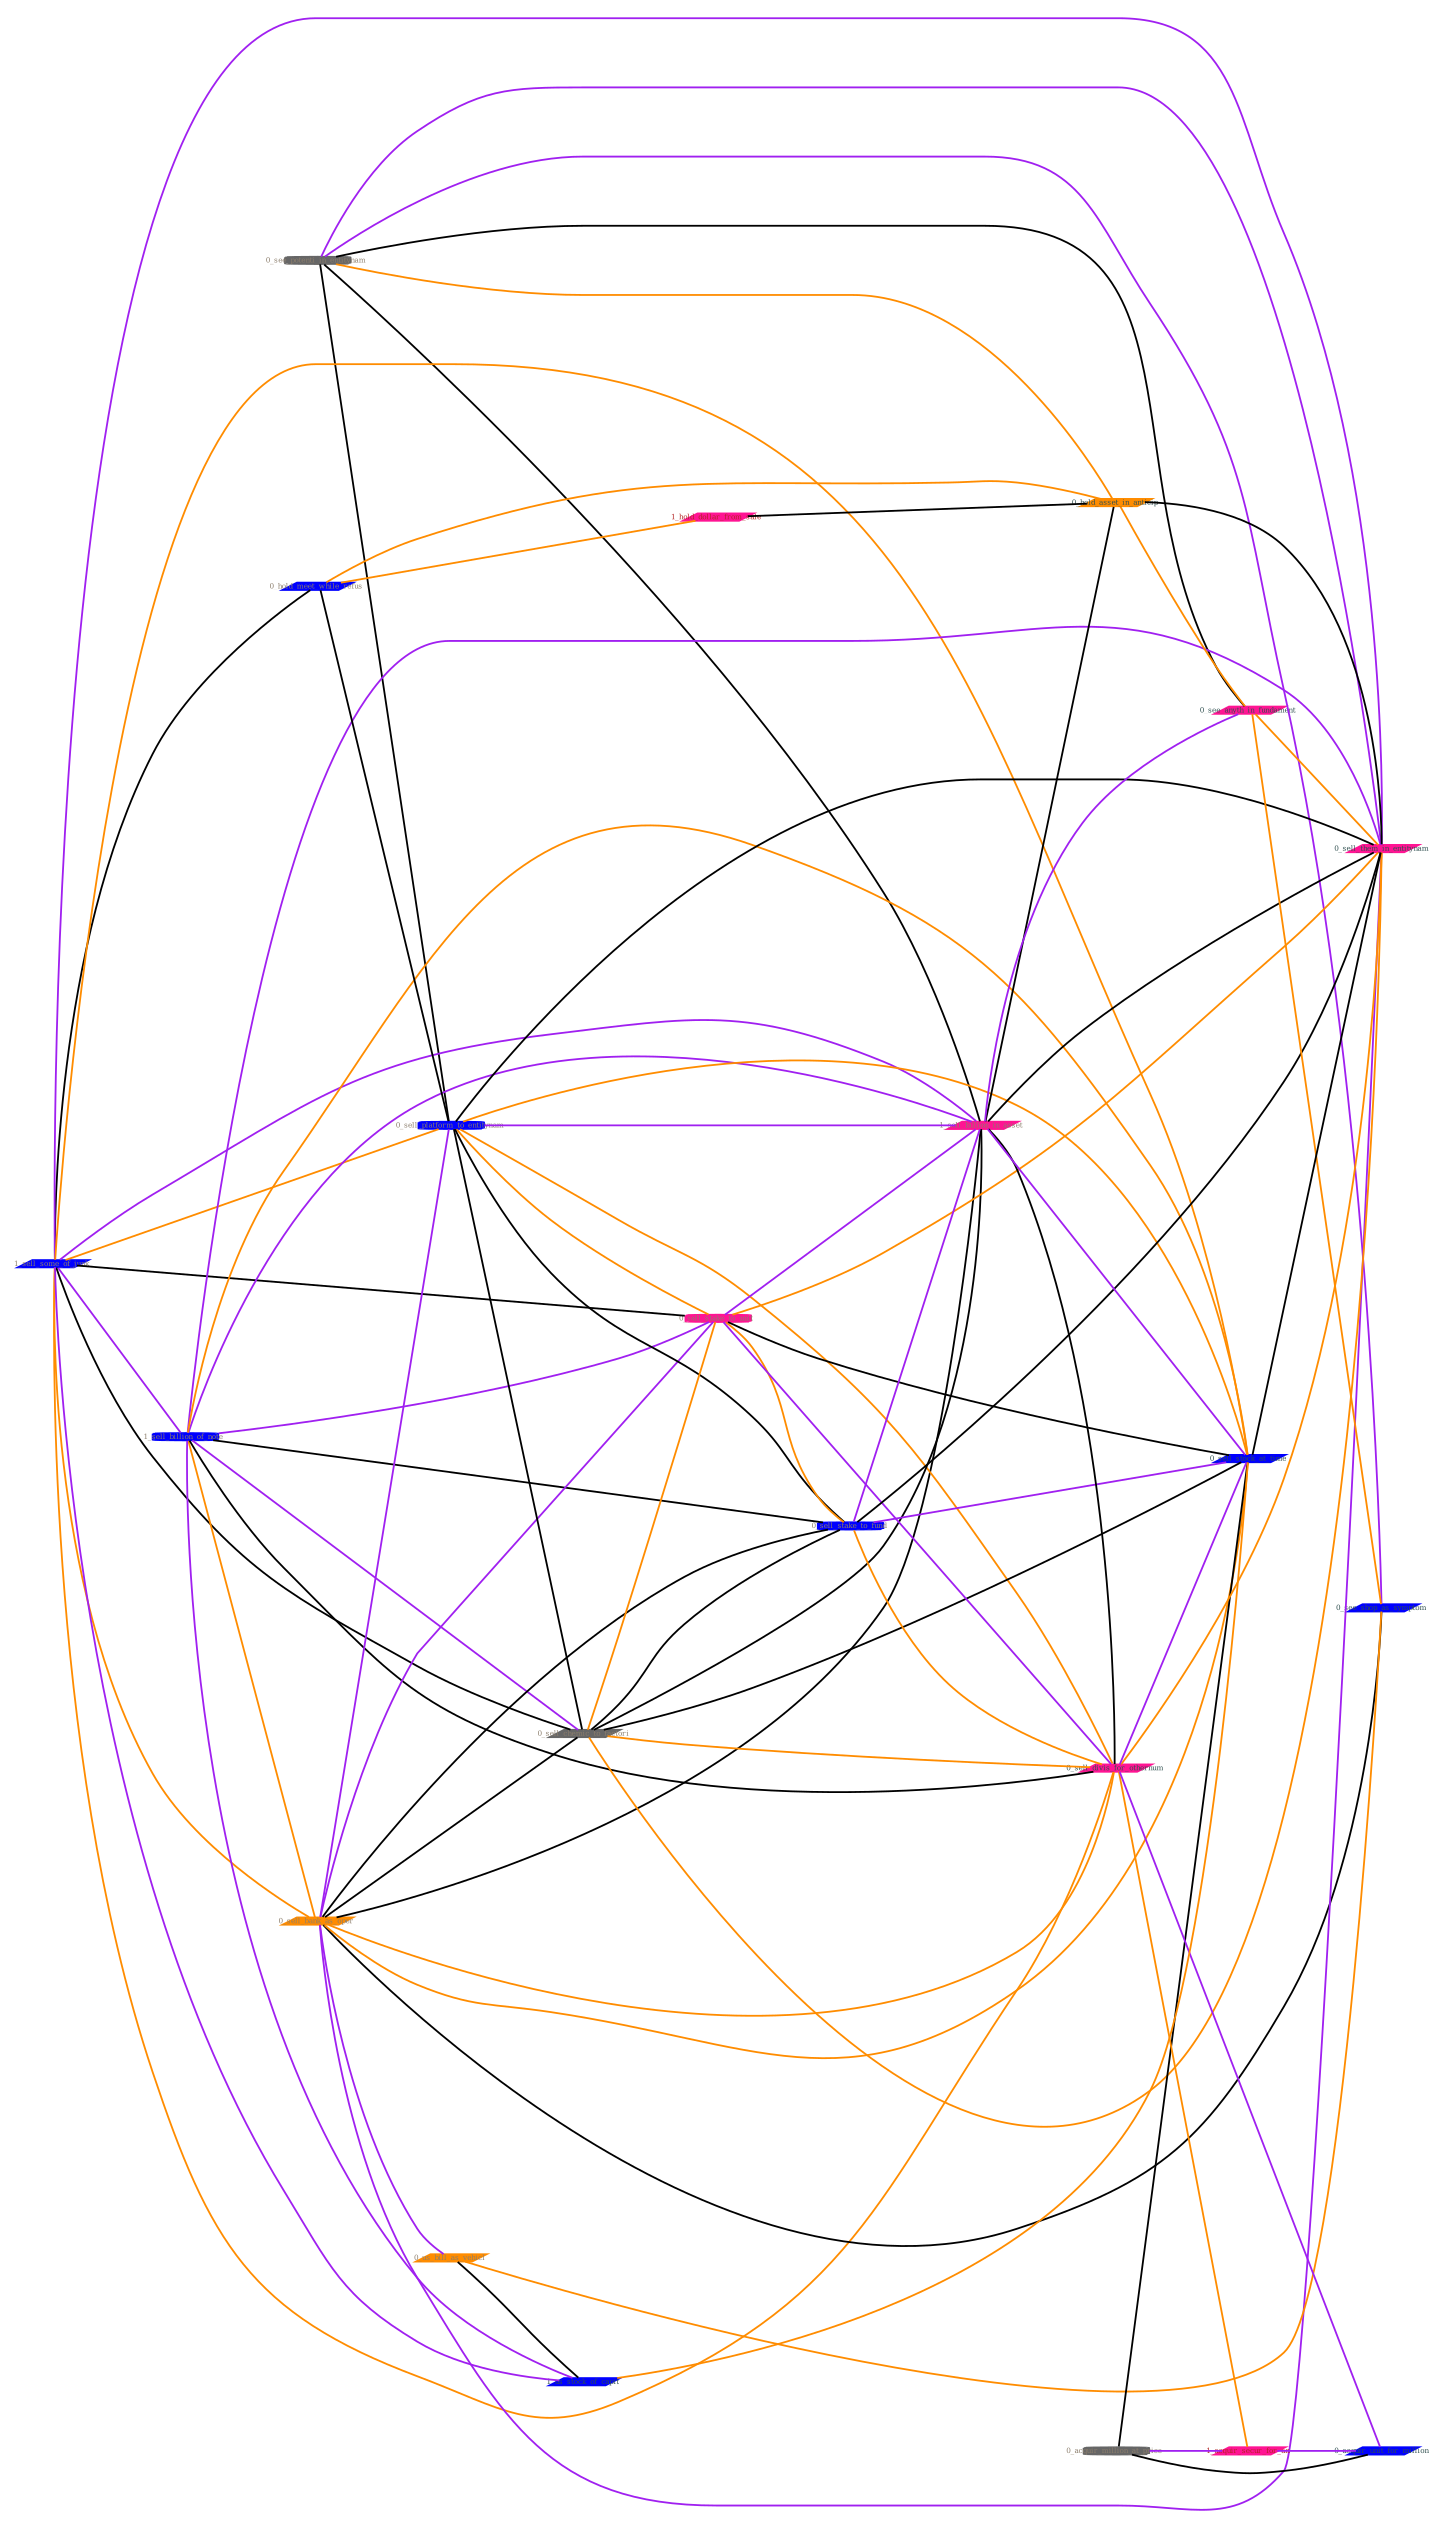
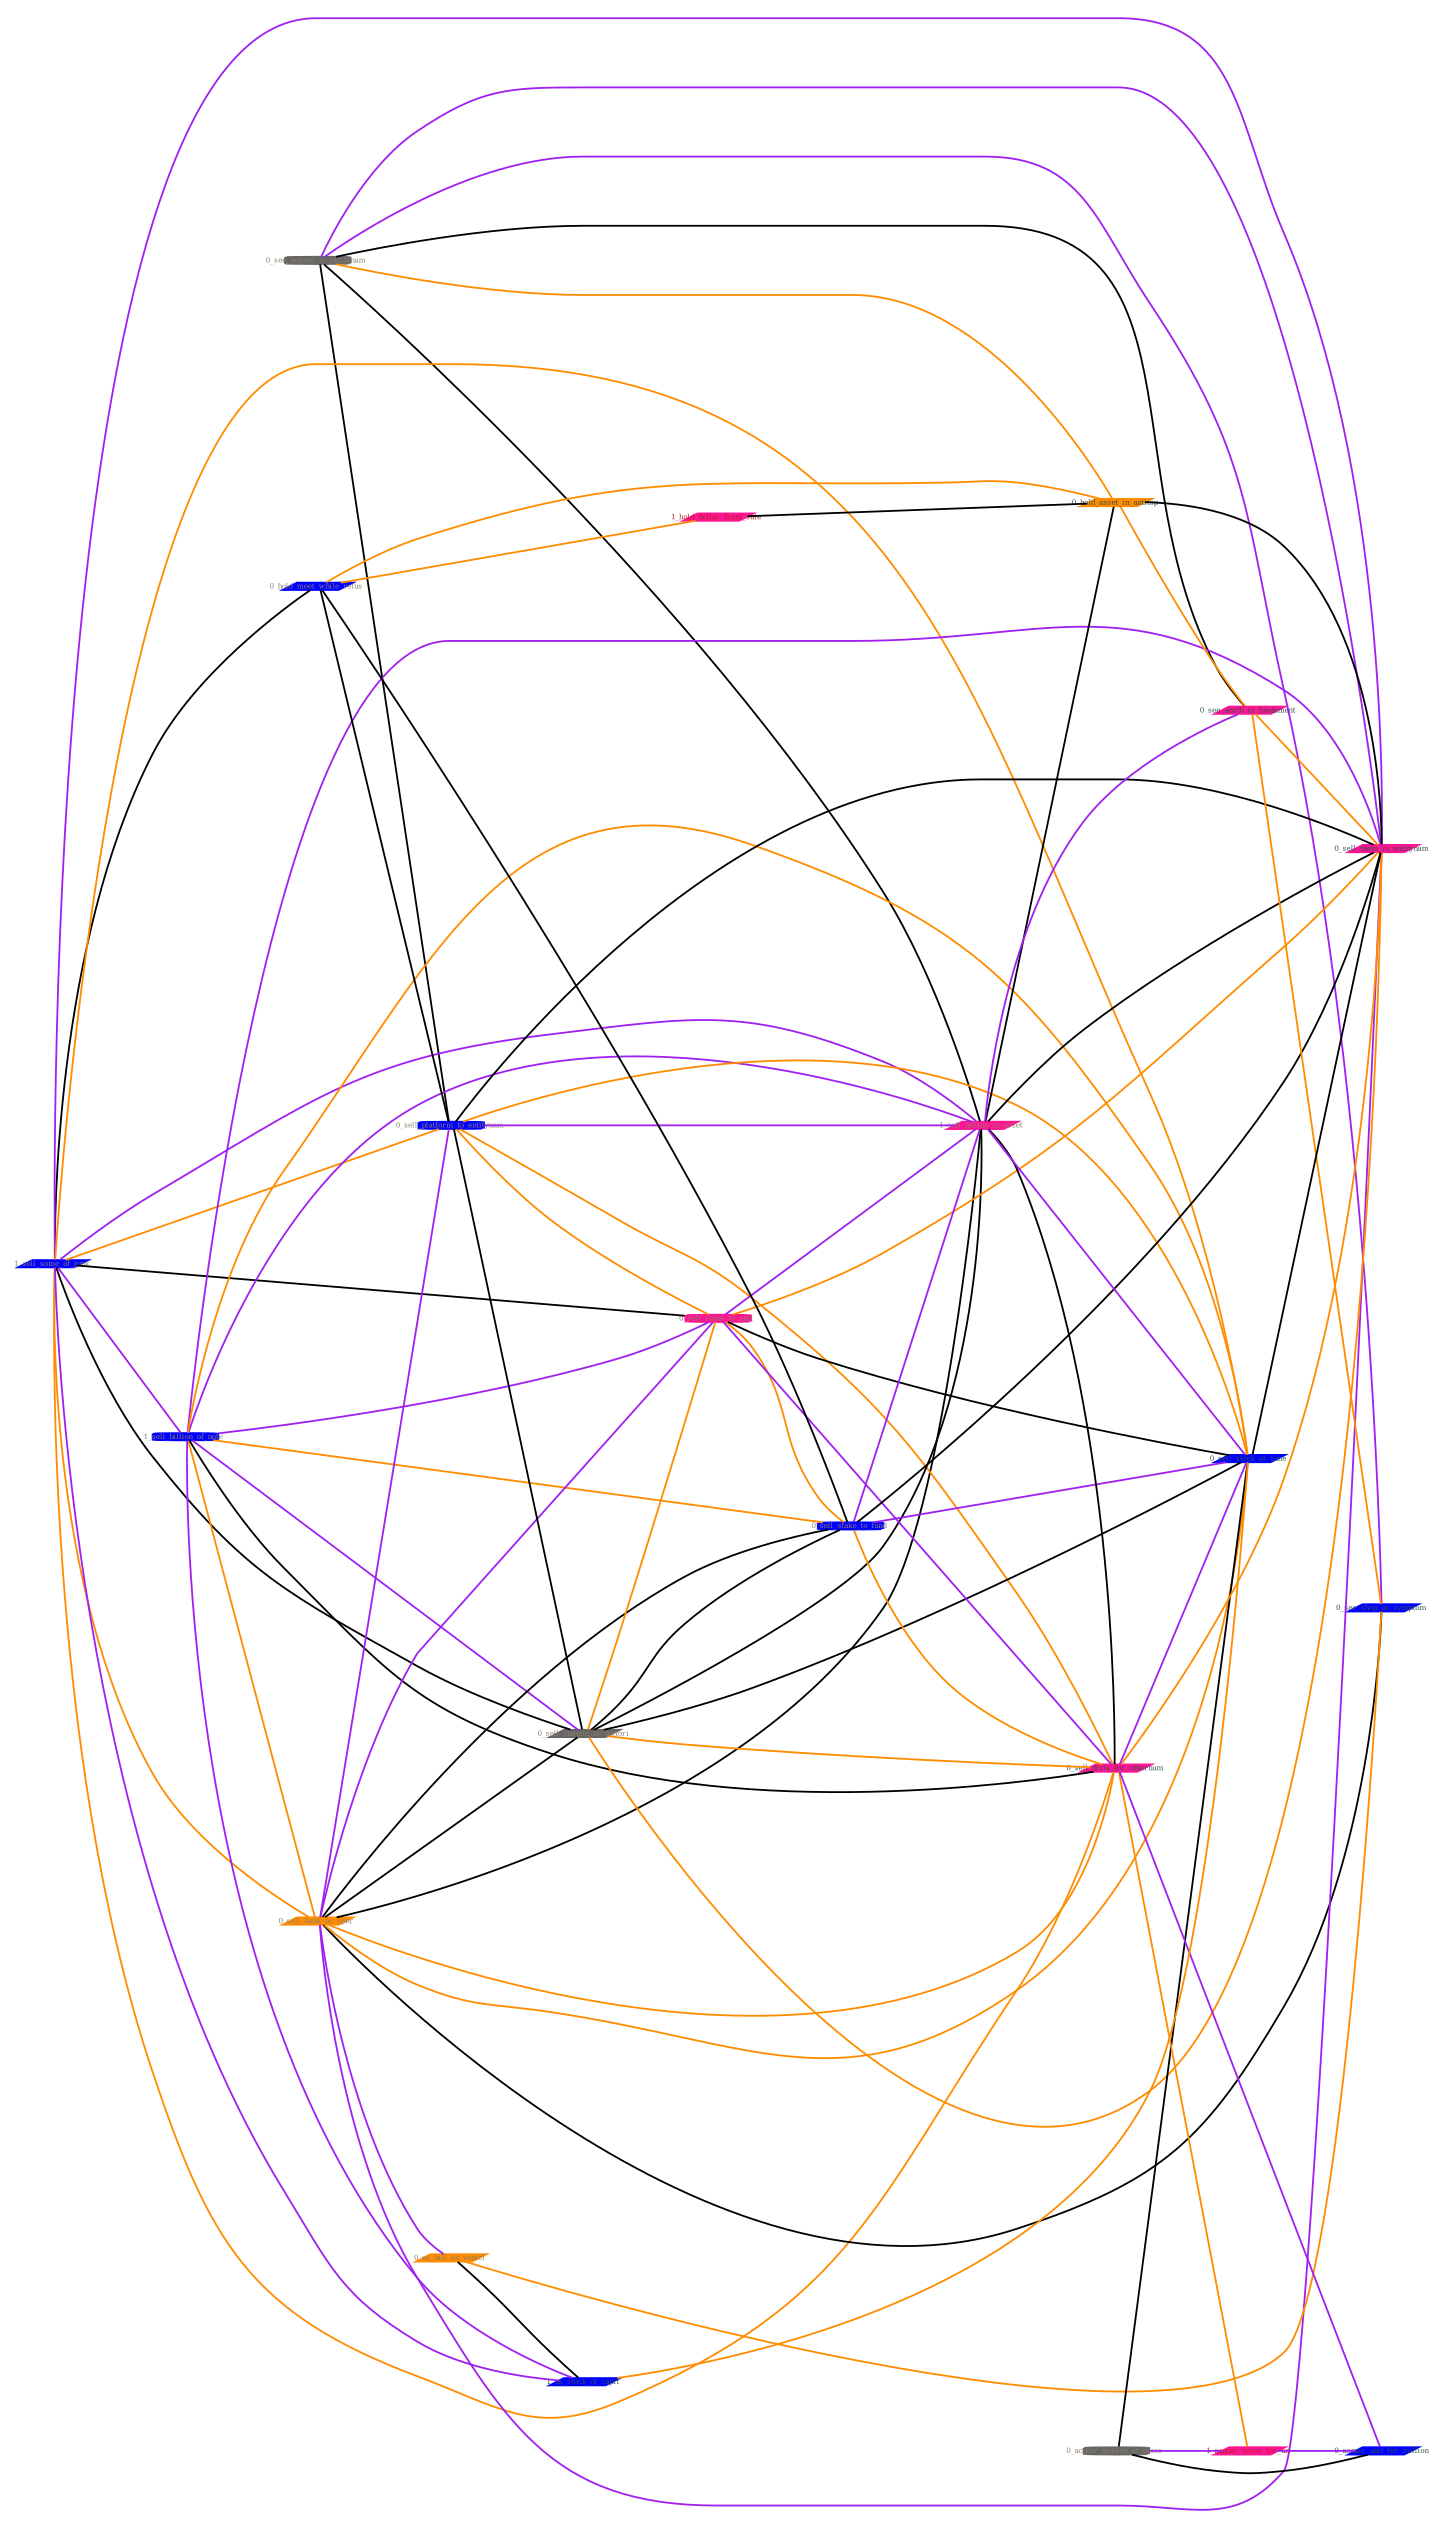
(636, 1338) -> (610, 1043)
(503, 1479) -> (503, 1479)
